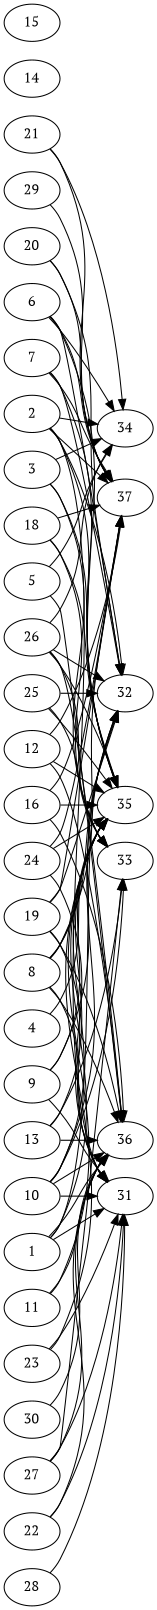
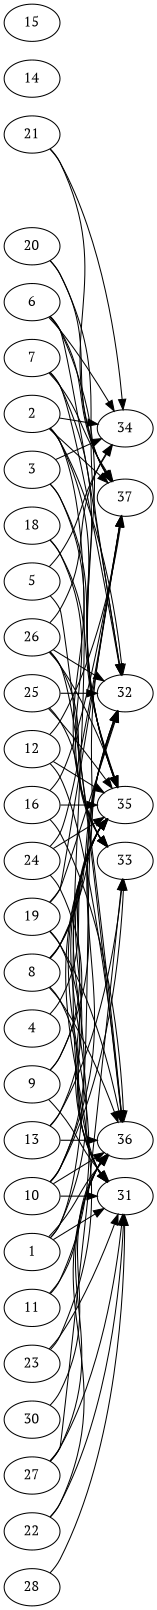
(32, 190) -> none
(74, 513) -> none
